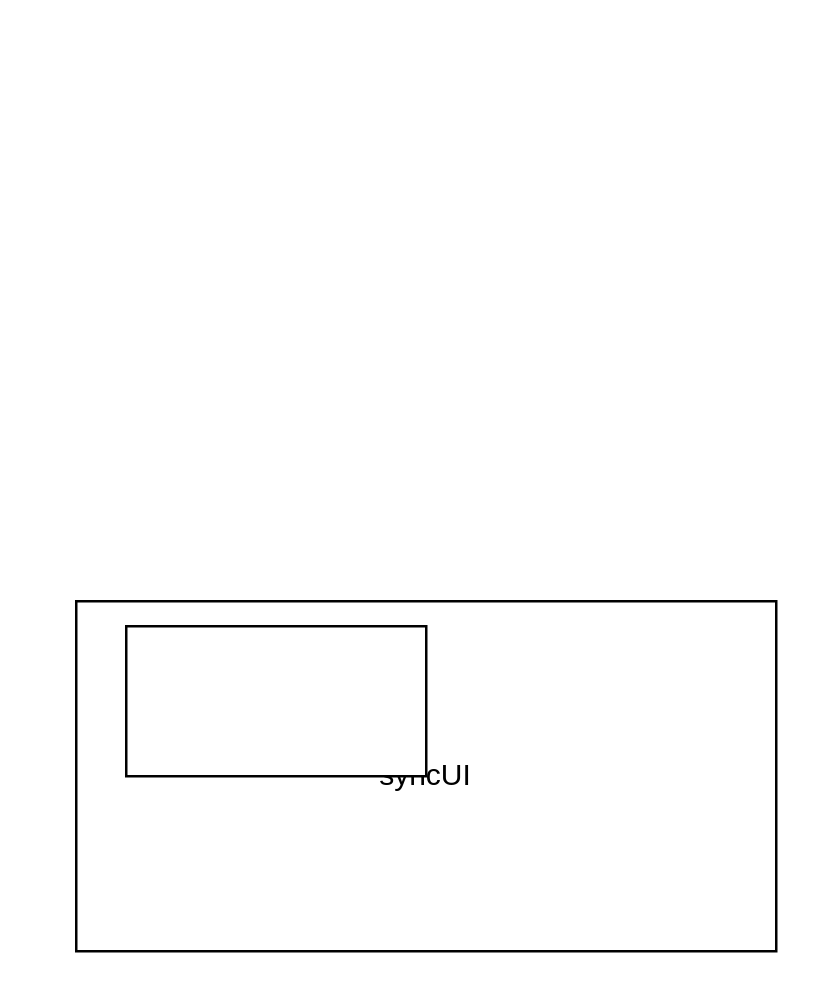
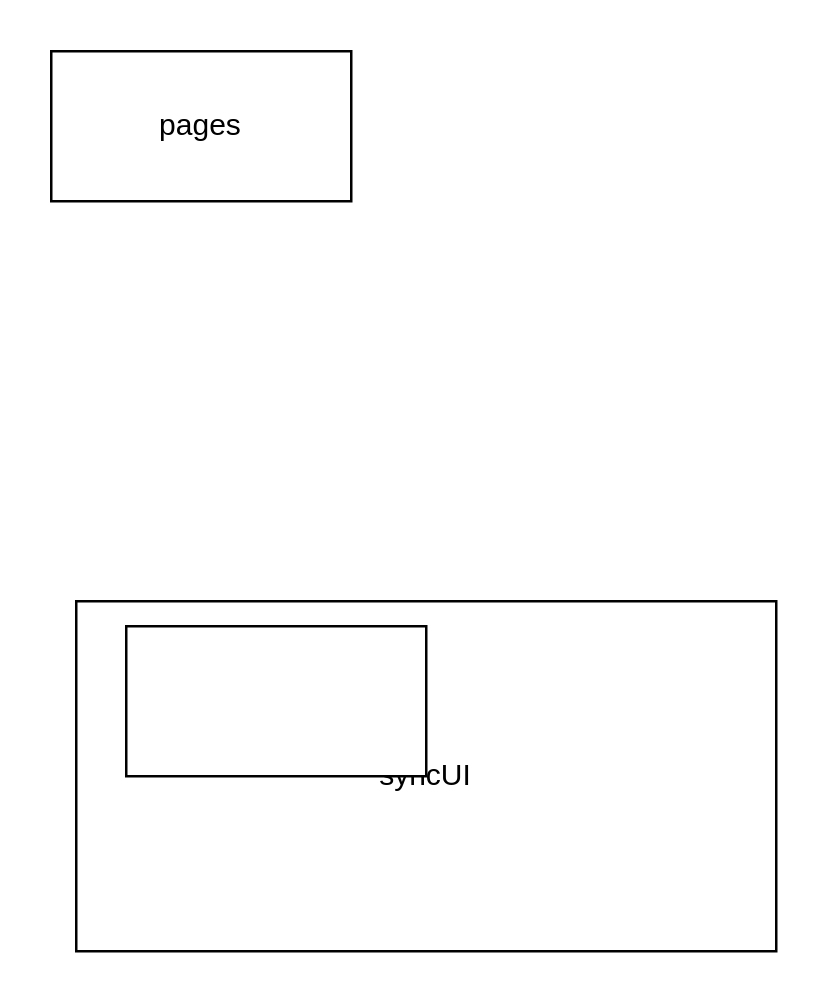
none -> (201, 126)
